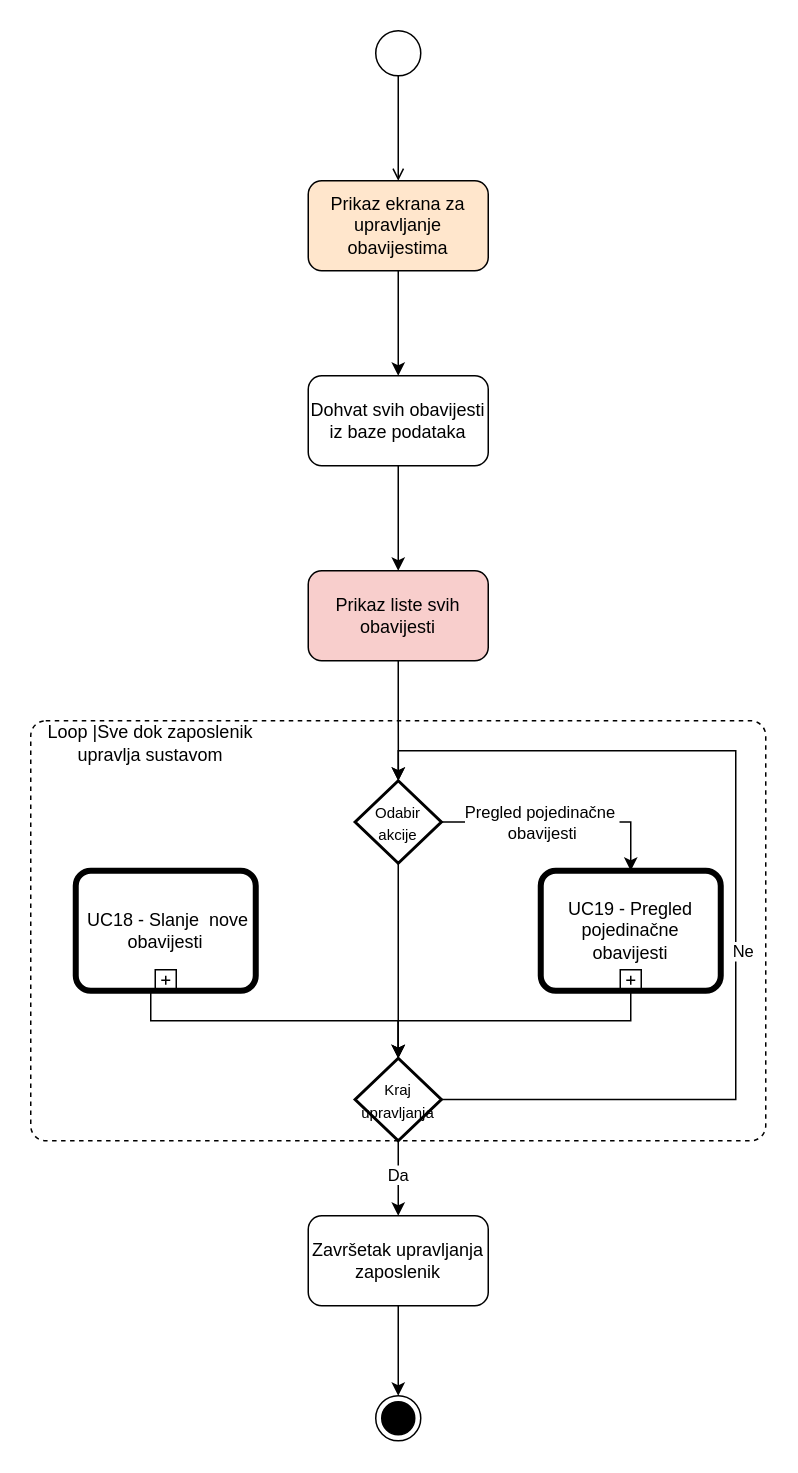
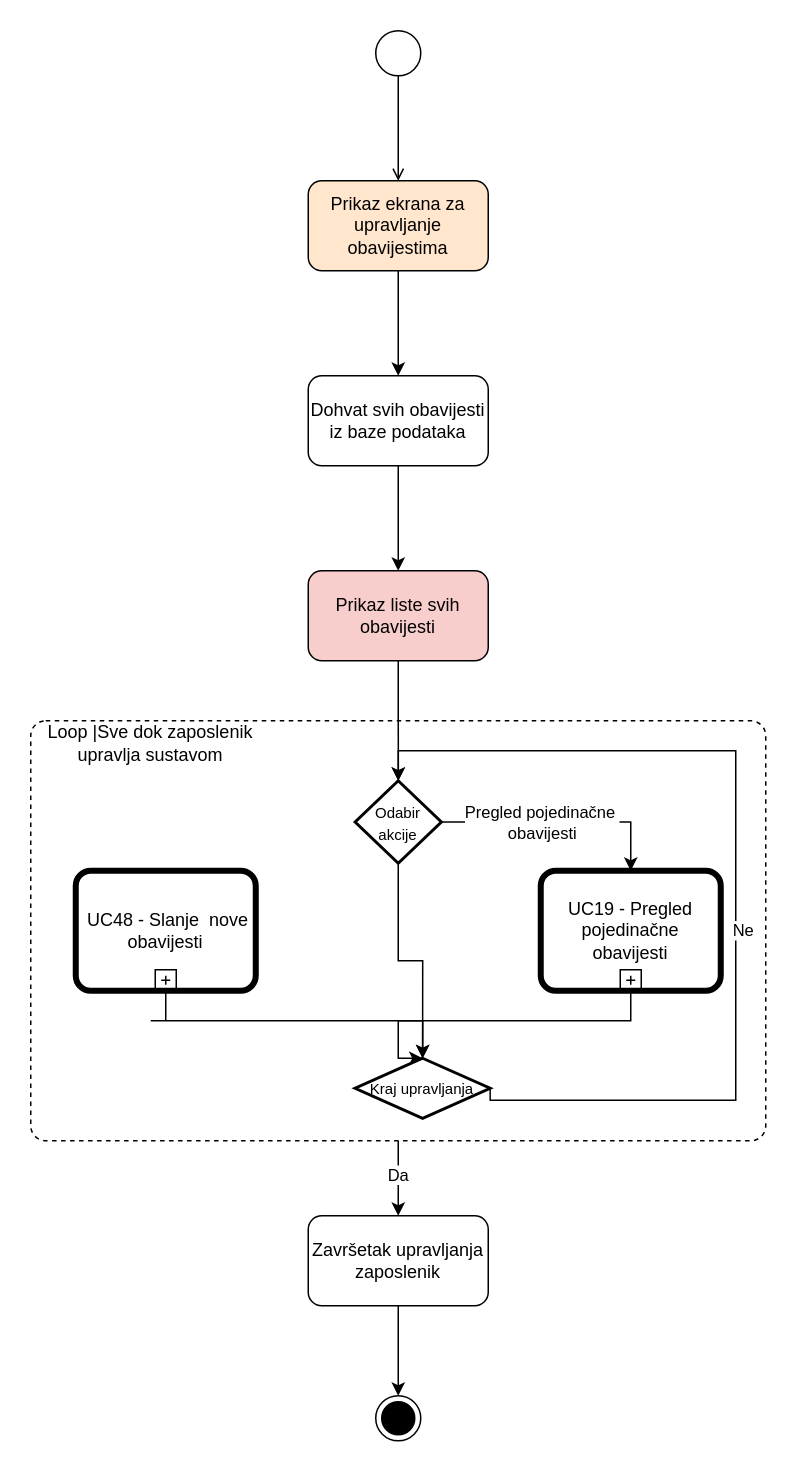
(166, 931) -> (166, 931)
(398, 1100) -> (423, 1088)
